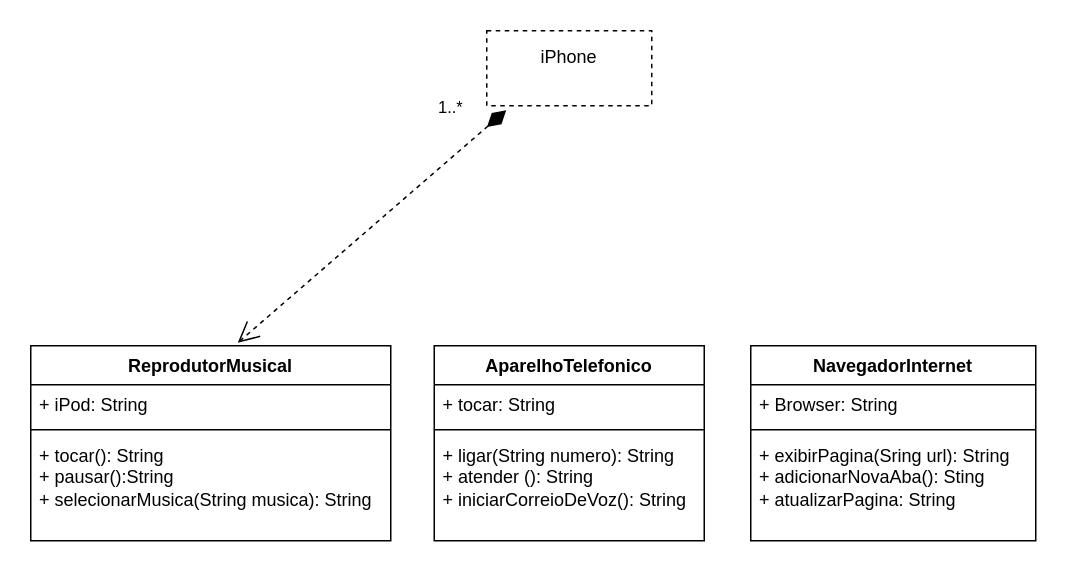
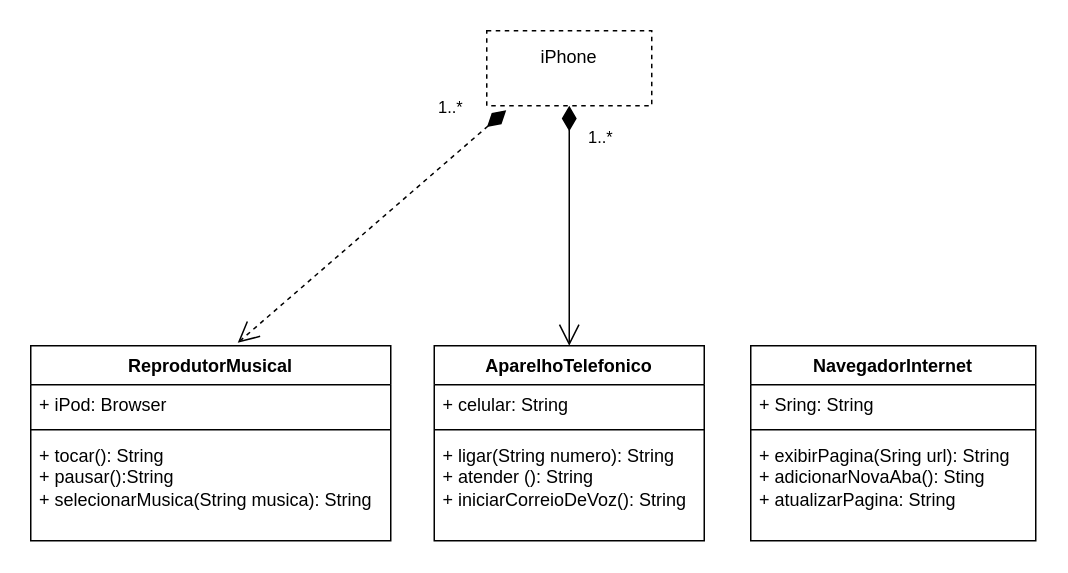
none -> (569, 236)
(99, 406) -> (106, 406)
(509, 406) -> (515, 406)
(836, 406) -> (824, 406)
